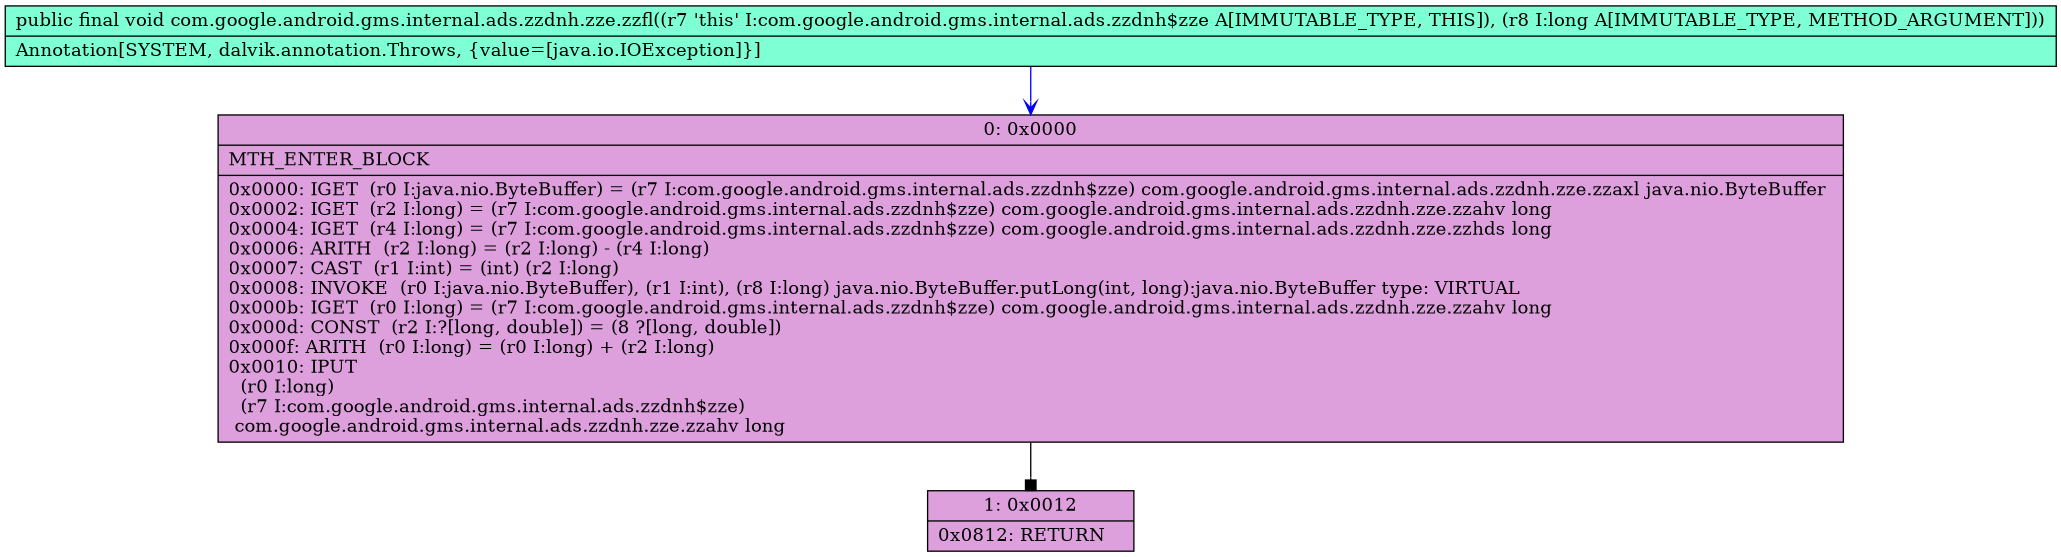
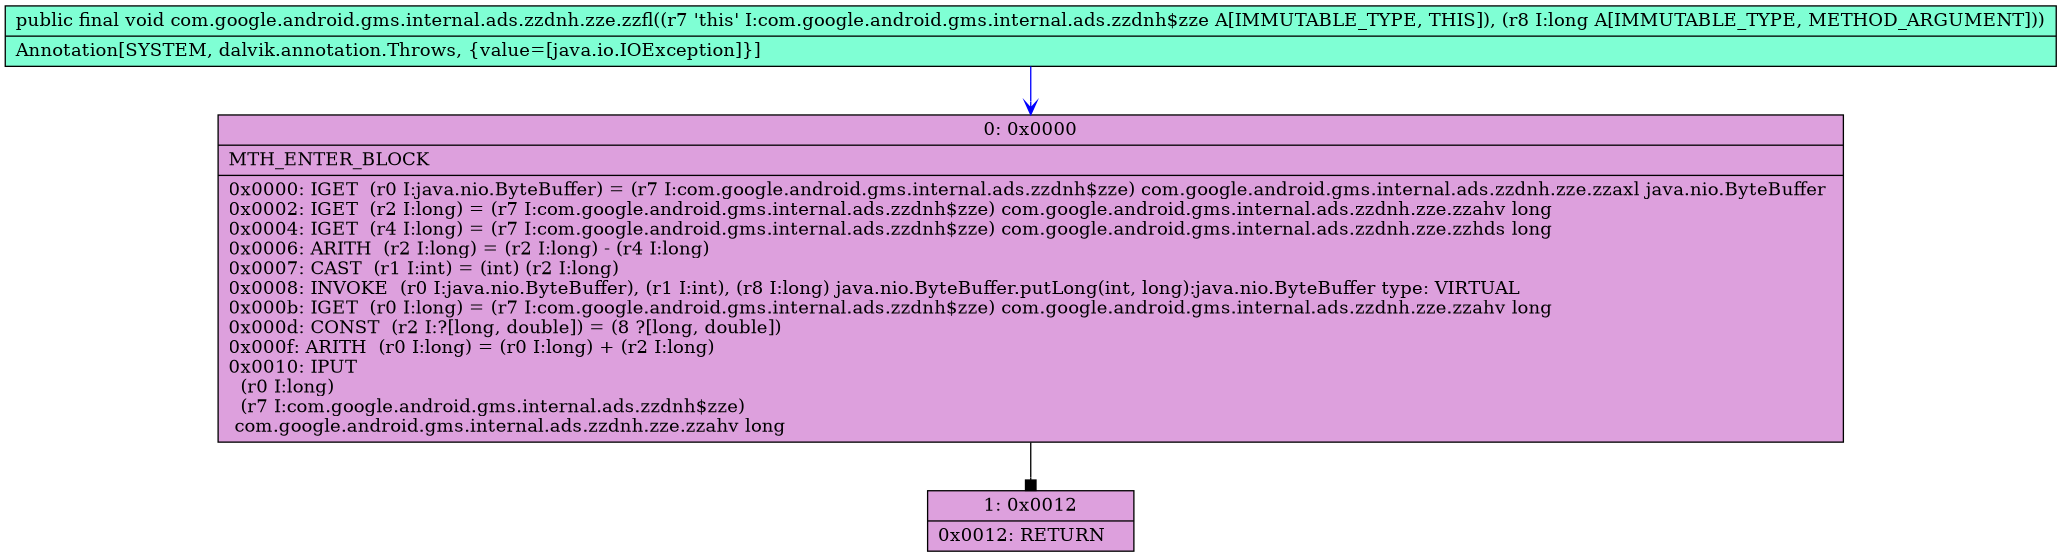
(1031, 535) -> (1031, 535)
